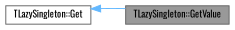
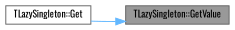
(113, 8) -> (103, 21)
